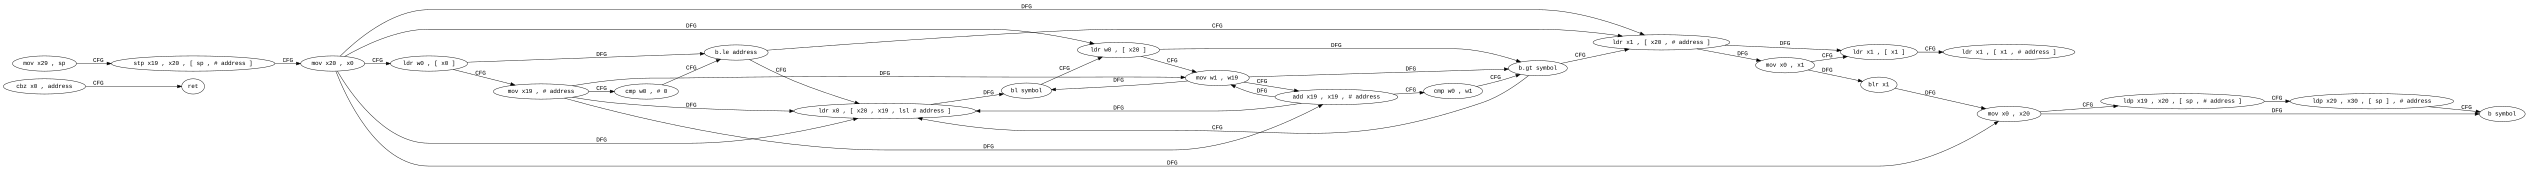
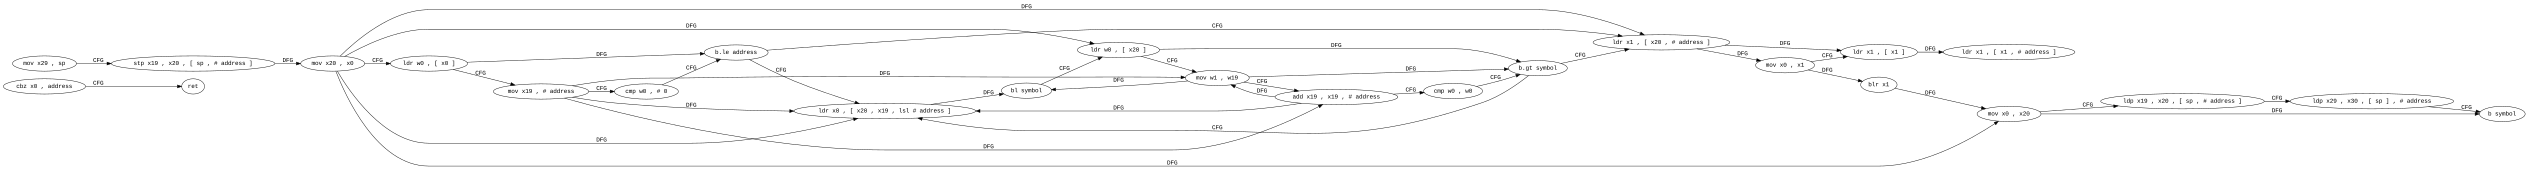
(1930, 49) -> (1930, 49)
(288, 60) -> (288, 60)
(1453, 91) -> (1453, 91)
